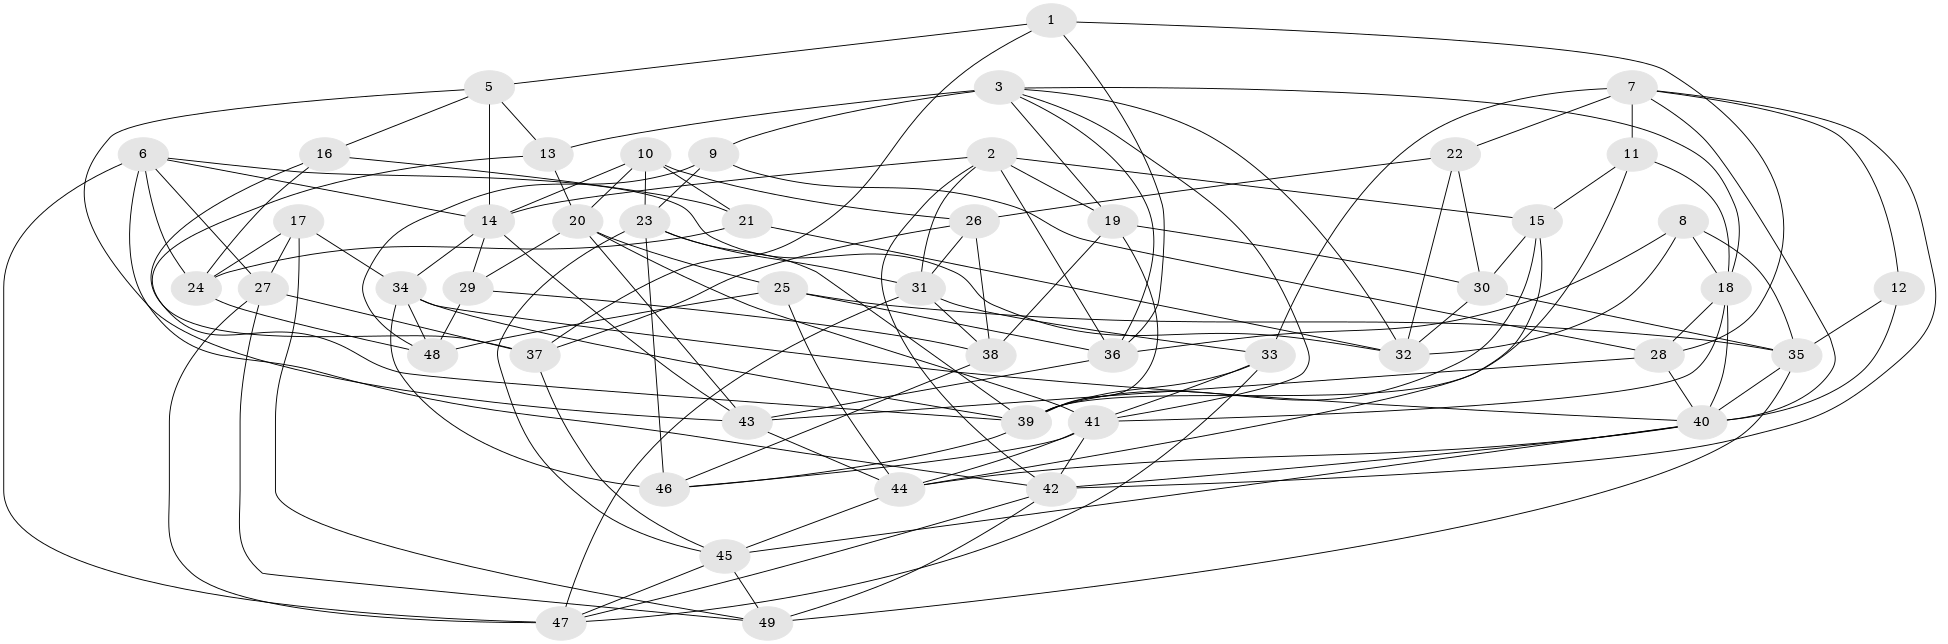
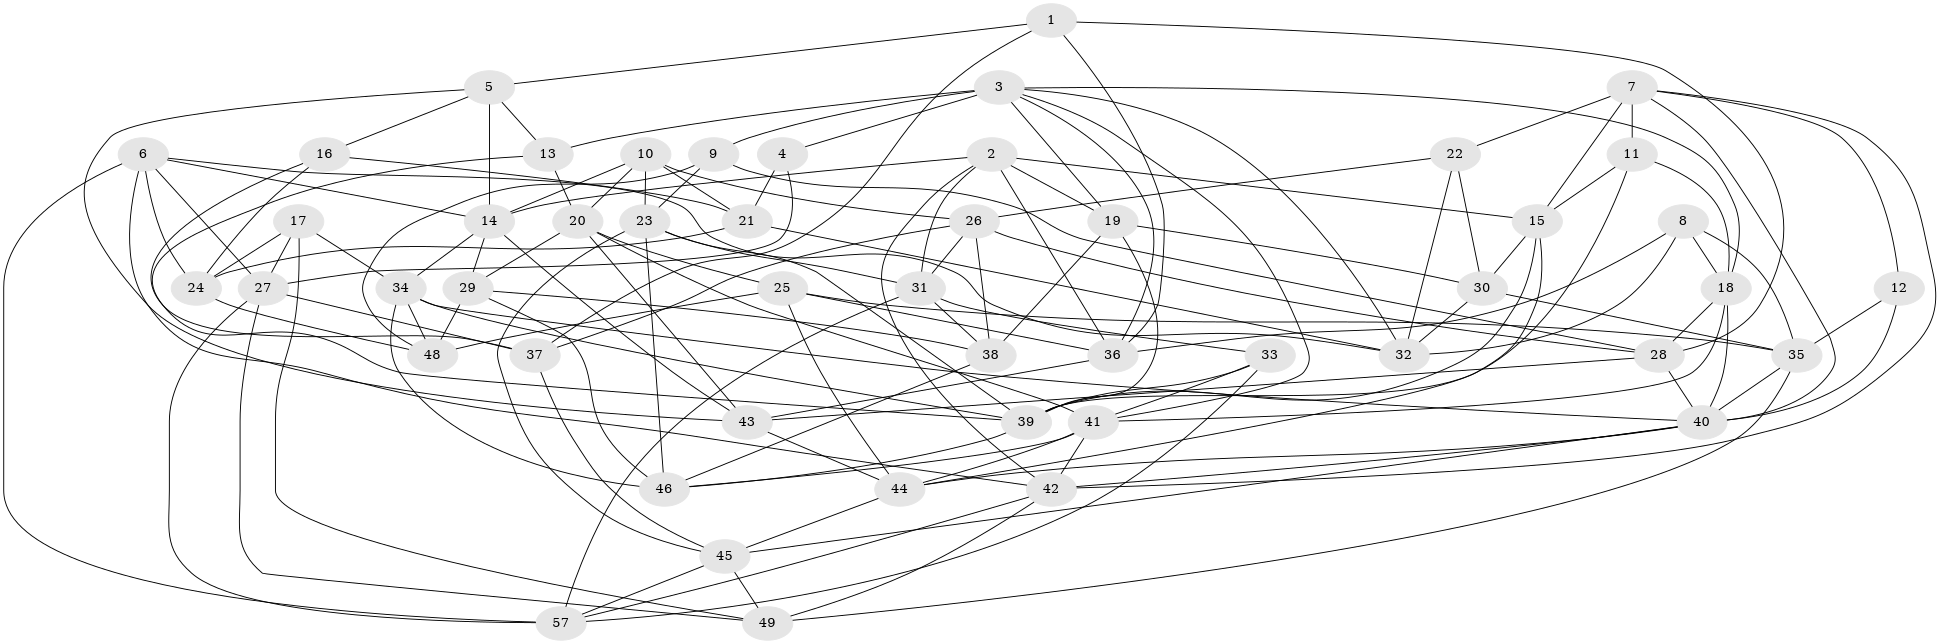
none -> (783, 154)
(1399, 156) -> (1585, 154)
none -> (1312, 305)
none -> (587, 371)
(561, 623) -> (561, 623)
